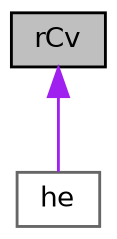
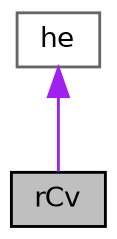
(58, 135) -> (58, 135)
